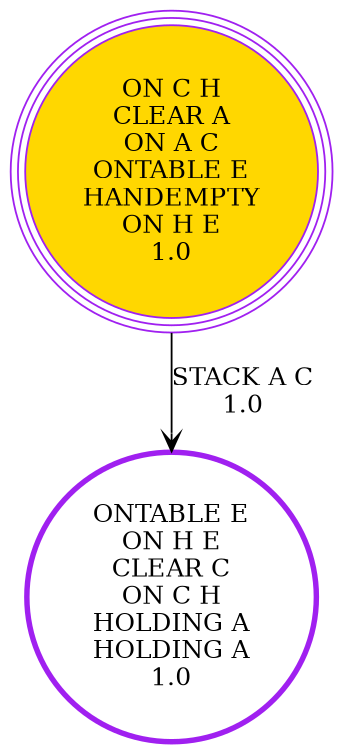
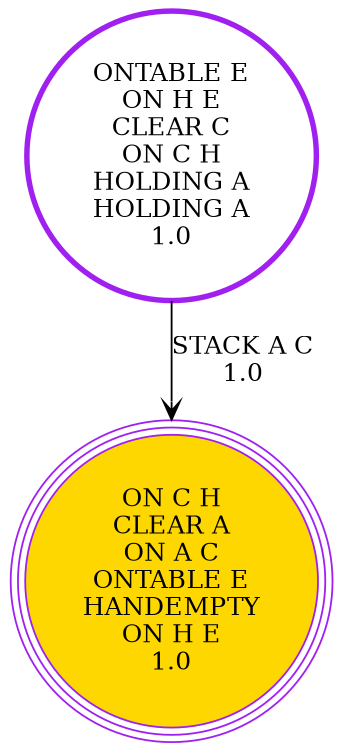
(172, 383) -> (172, 351)
